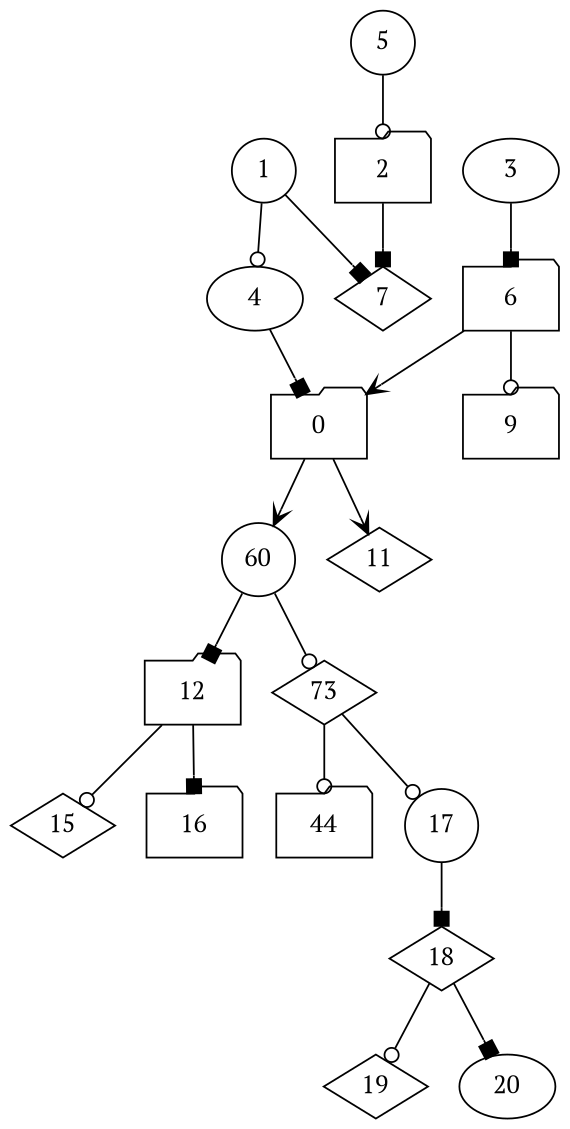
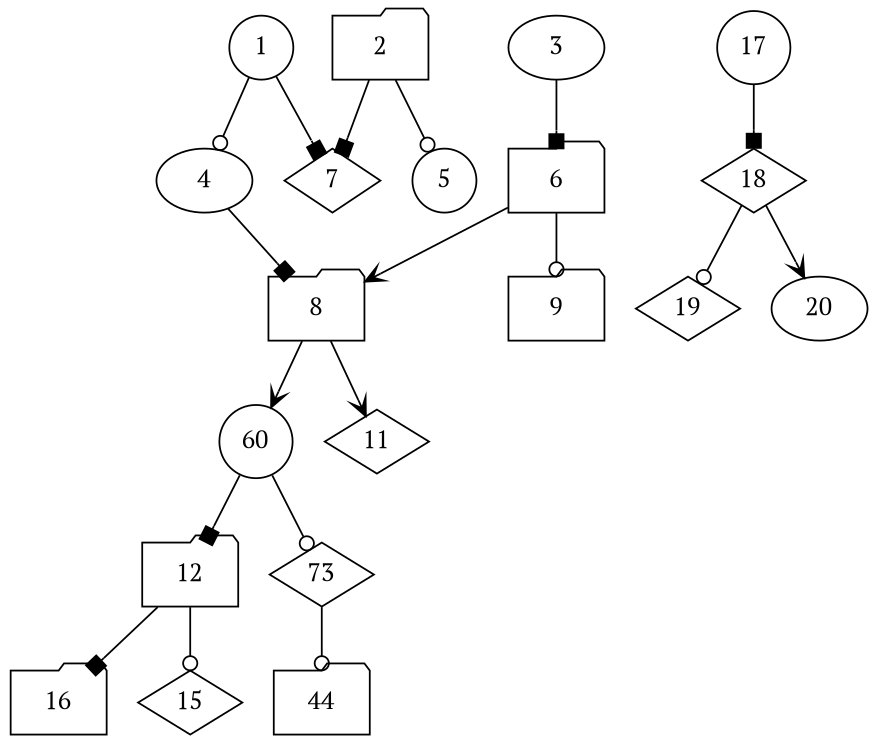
(383, 100) -> (410, 109)
(319, 427) -> (316, 309)
(375, 750) -> none
(469, 1012) -> (781, 234)
